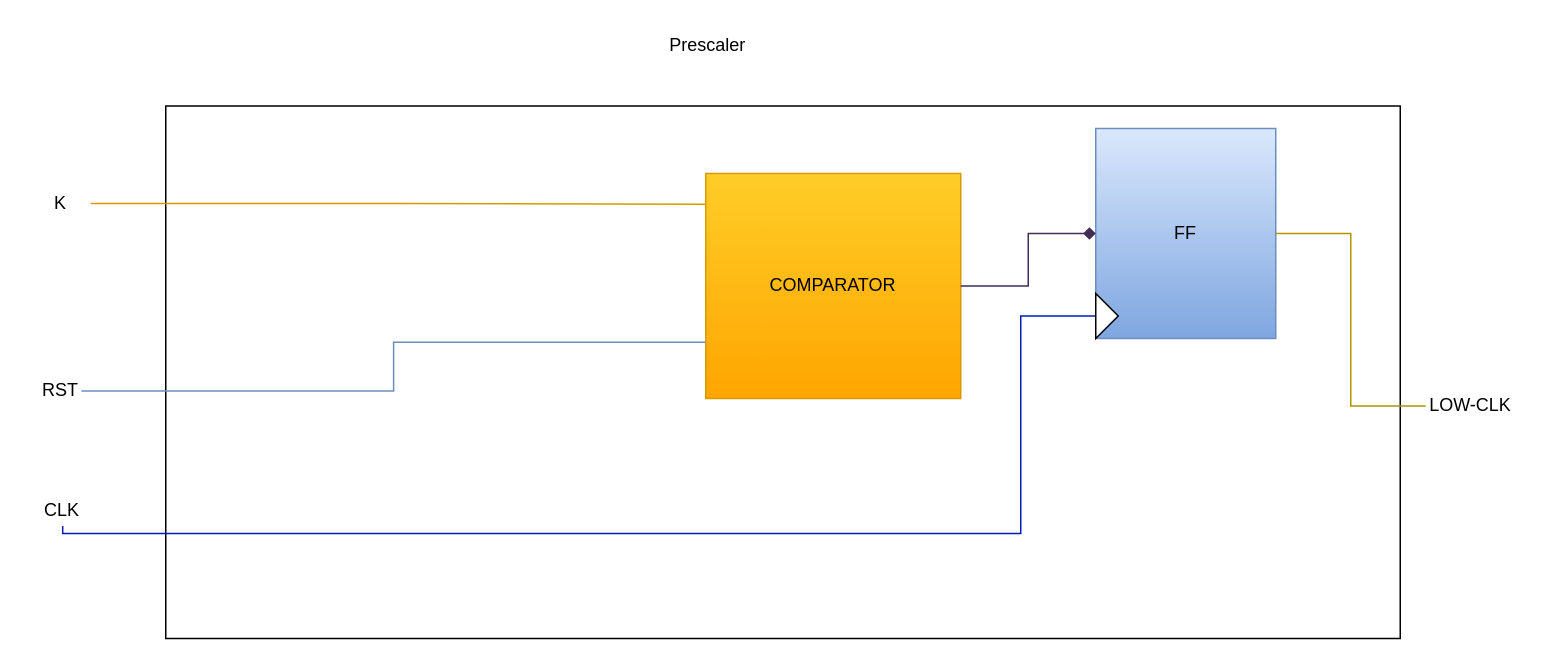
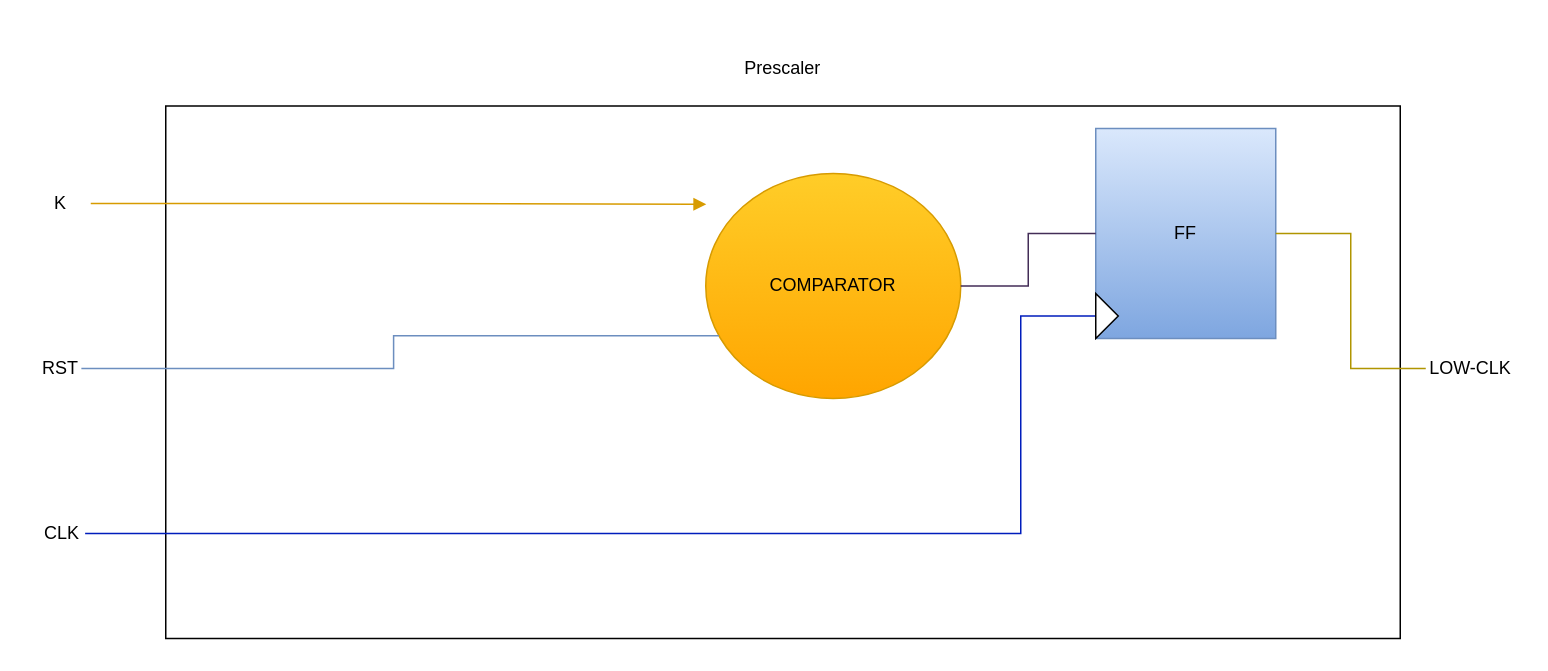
(708, 46) -> (783, 68)
(698, 204) -> (692, 204)
(1083, 233) -> (1088, 233)
(833, 286) -> (833, 286)
(61, 391) -> (61, 368)
(1471, 406) -> (1471, 368)
(63, 511) -> (63, 533)
